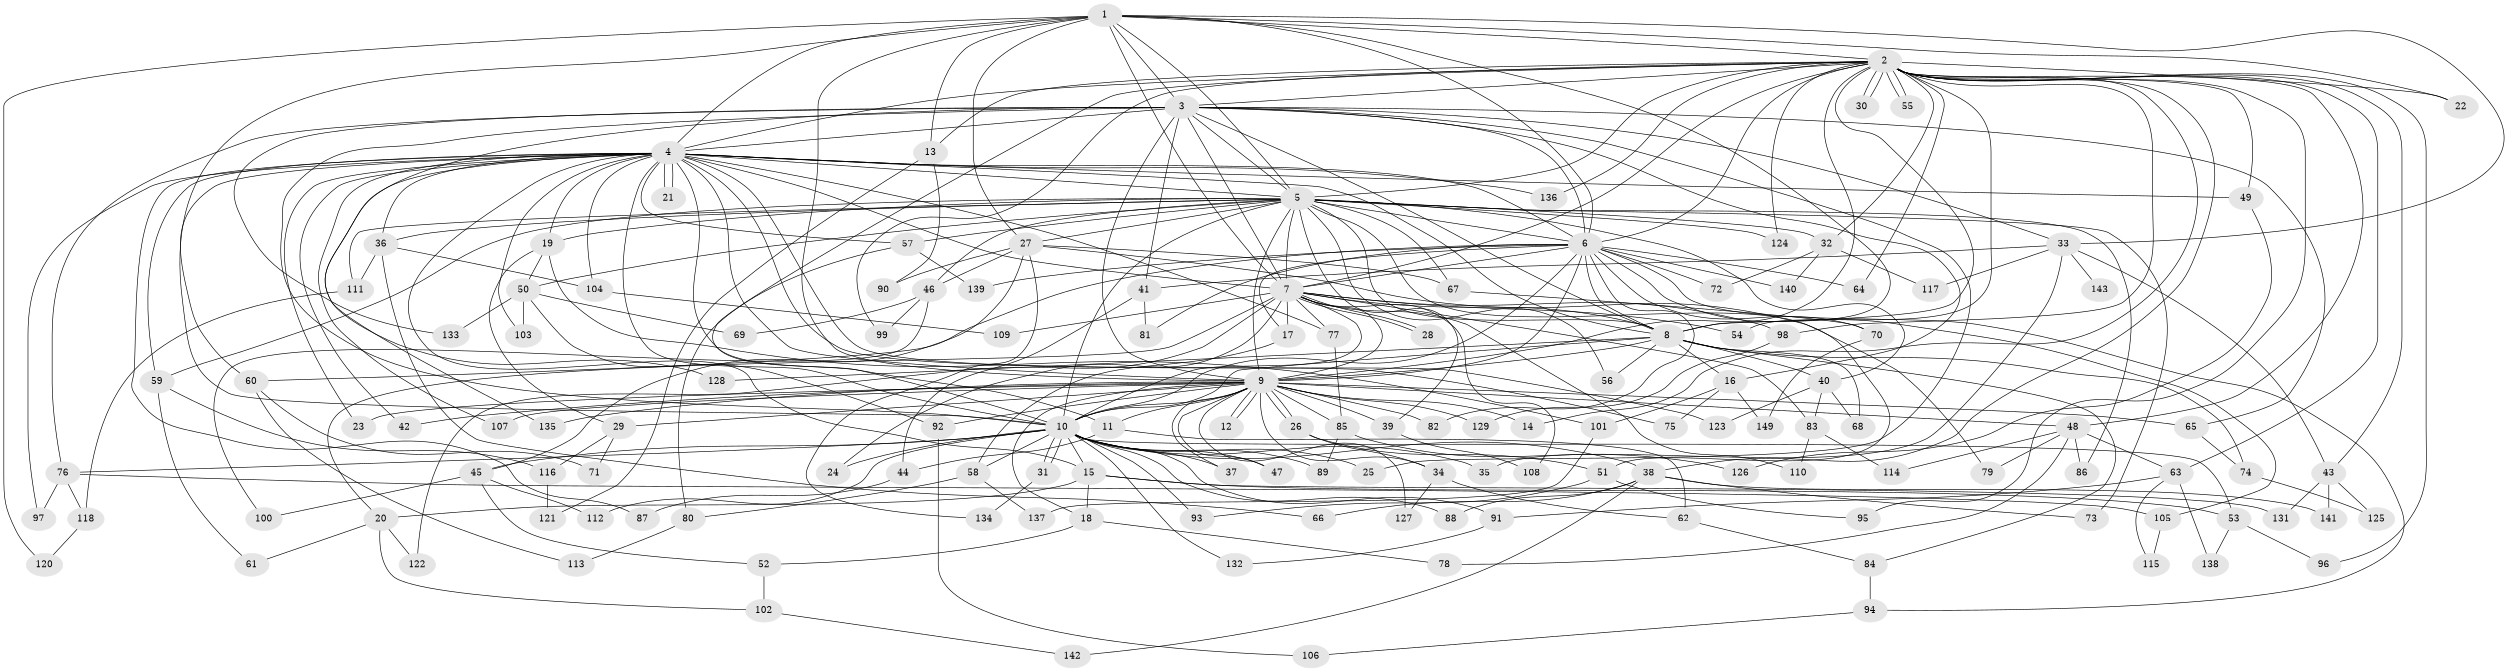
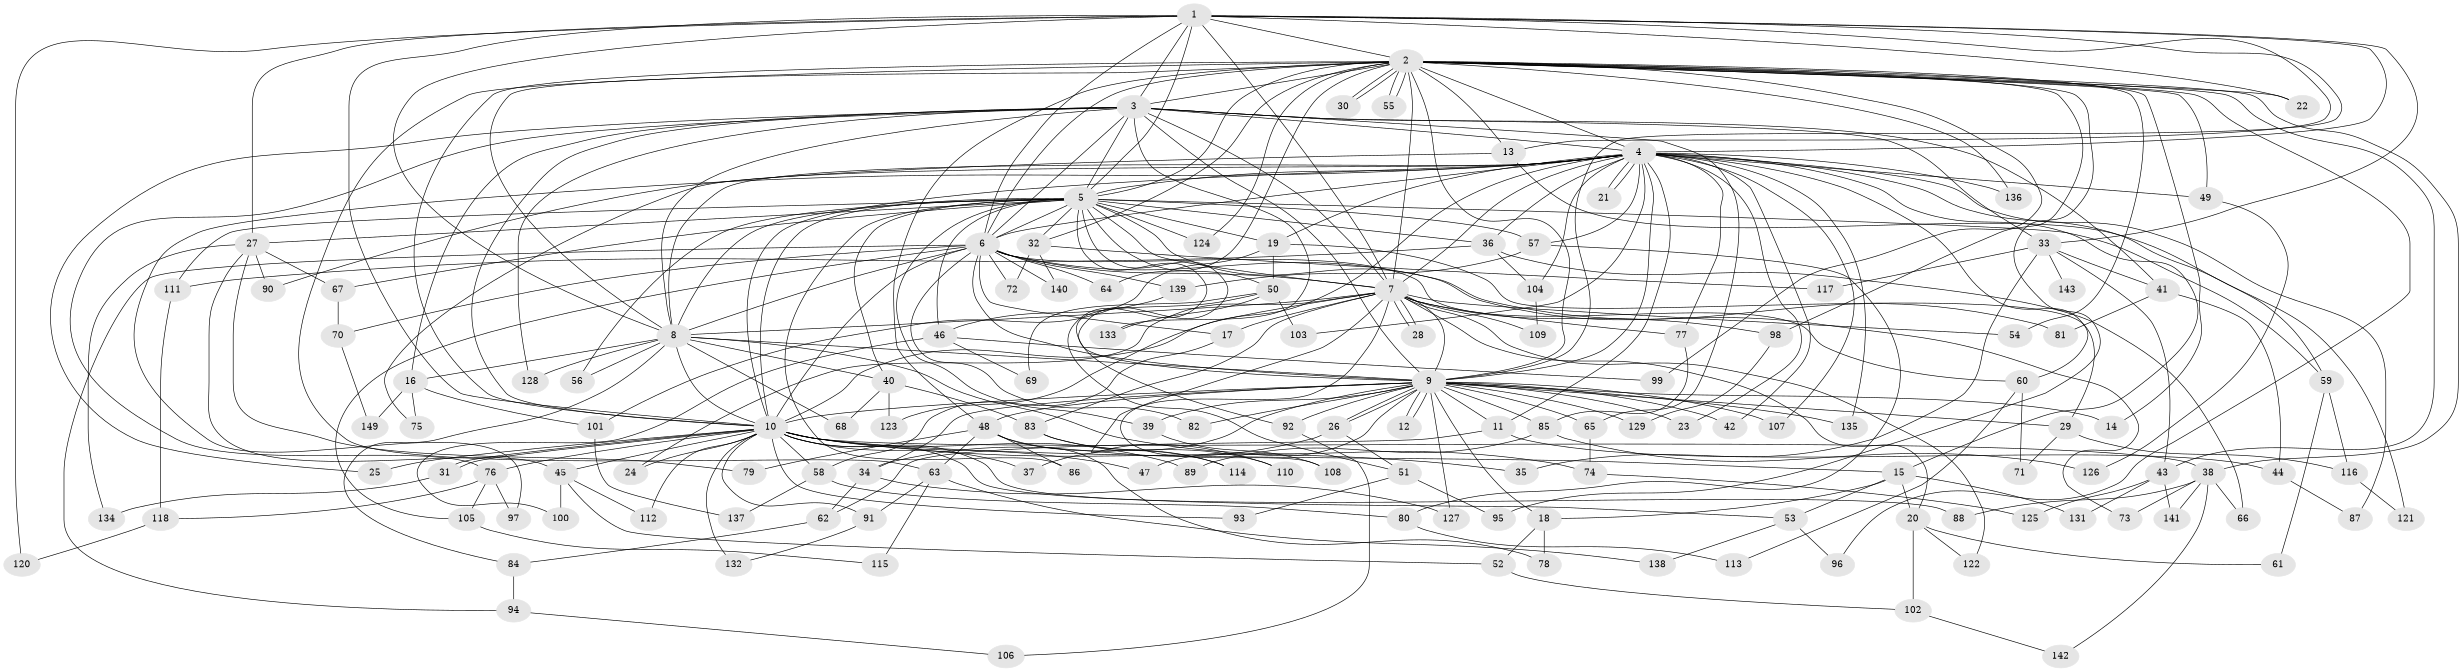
(977, 267) -> (1058, 313)
